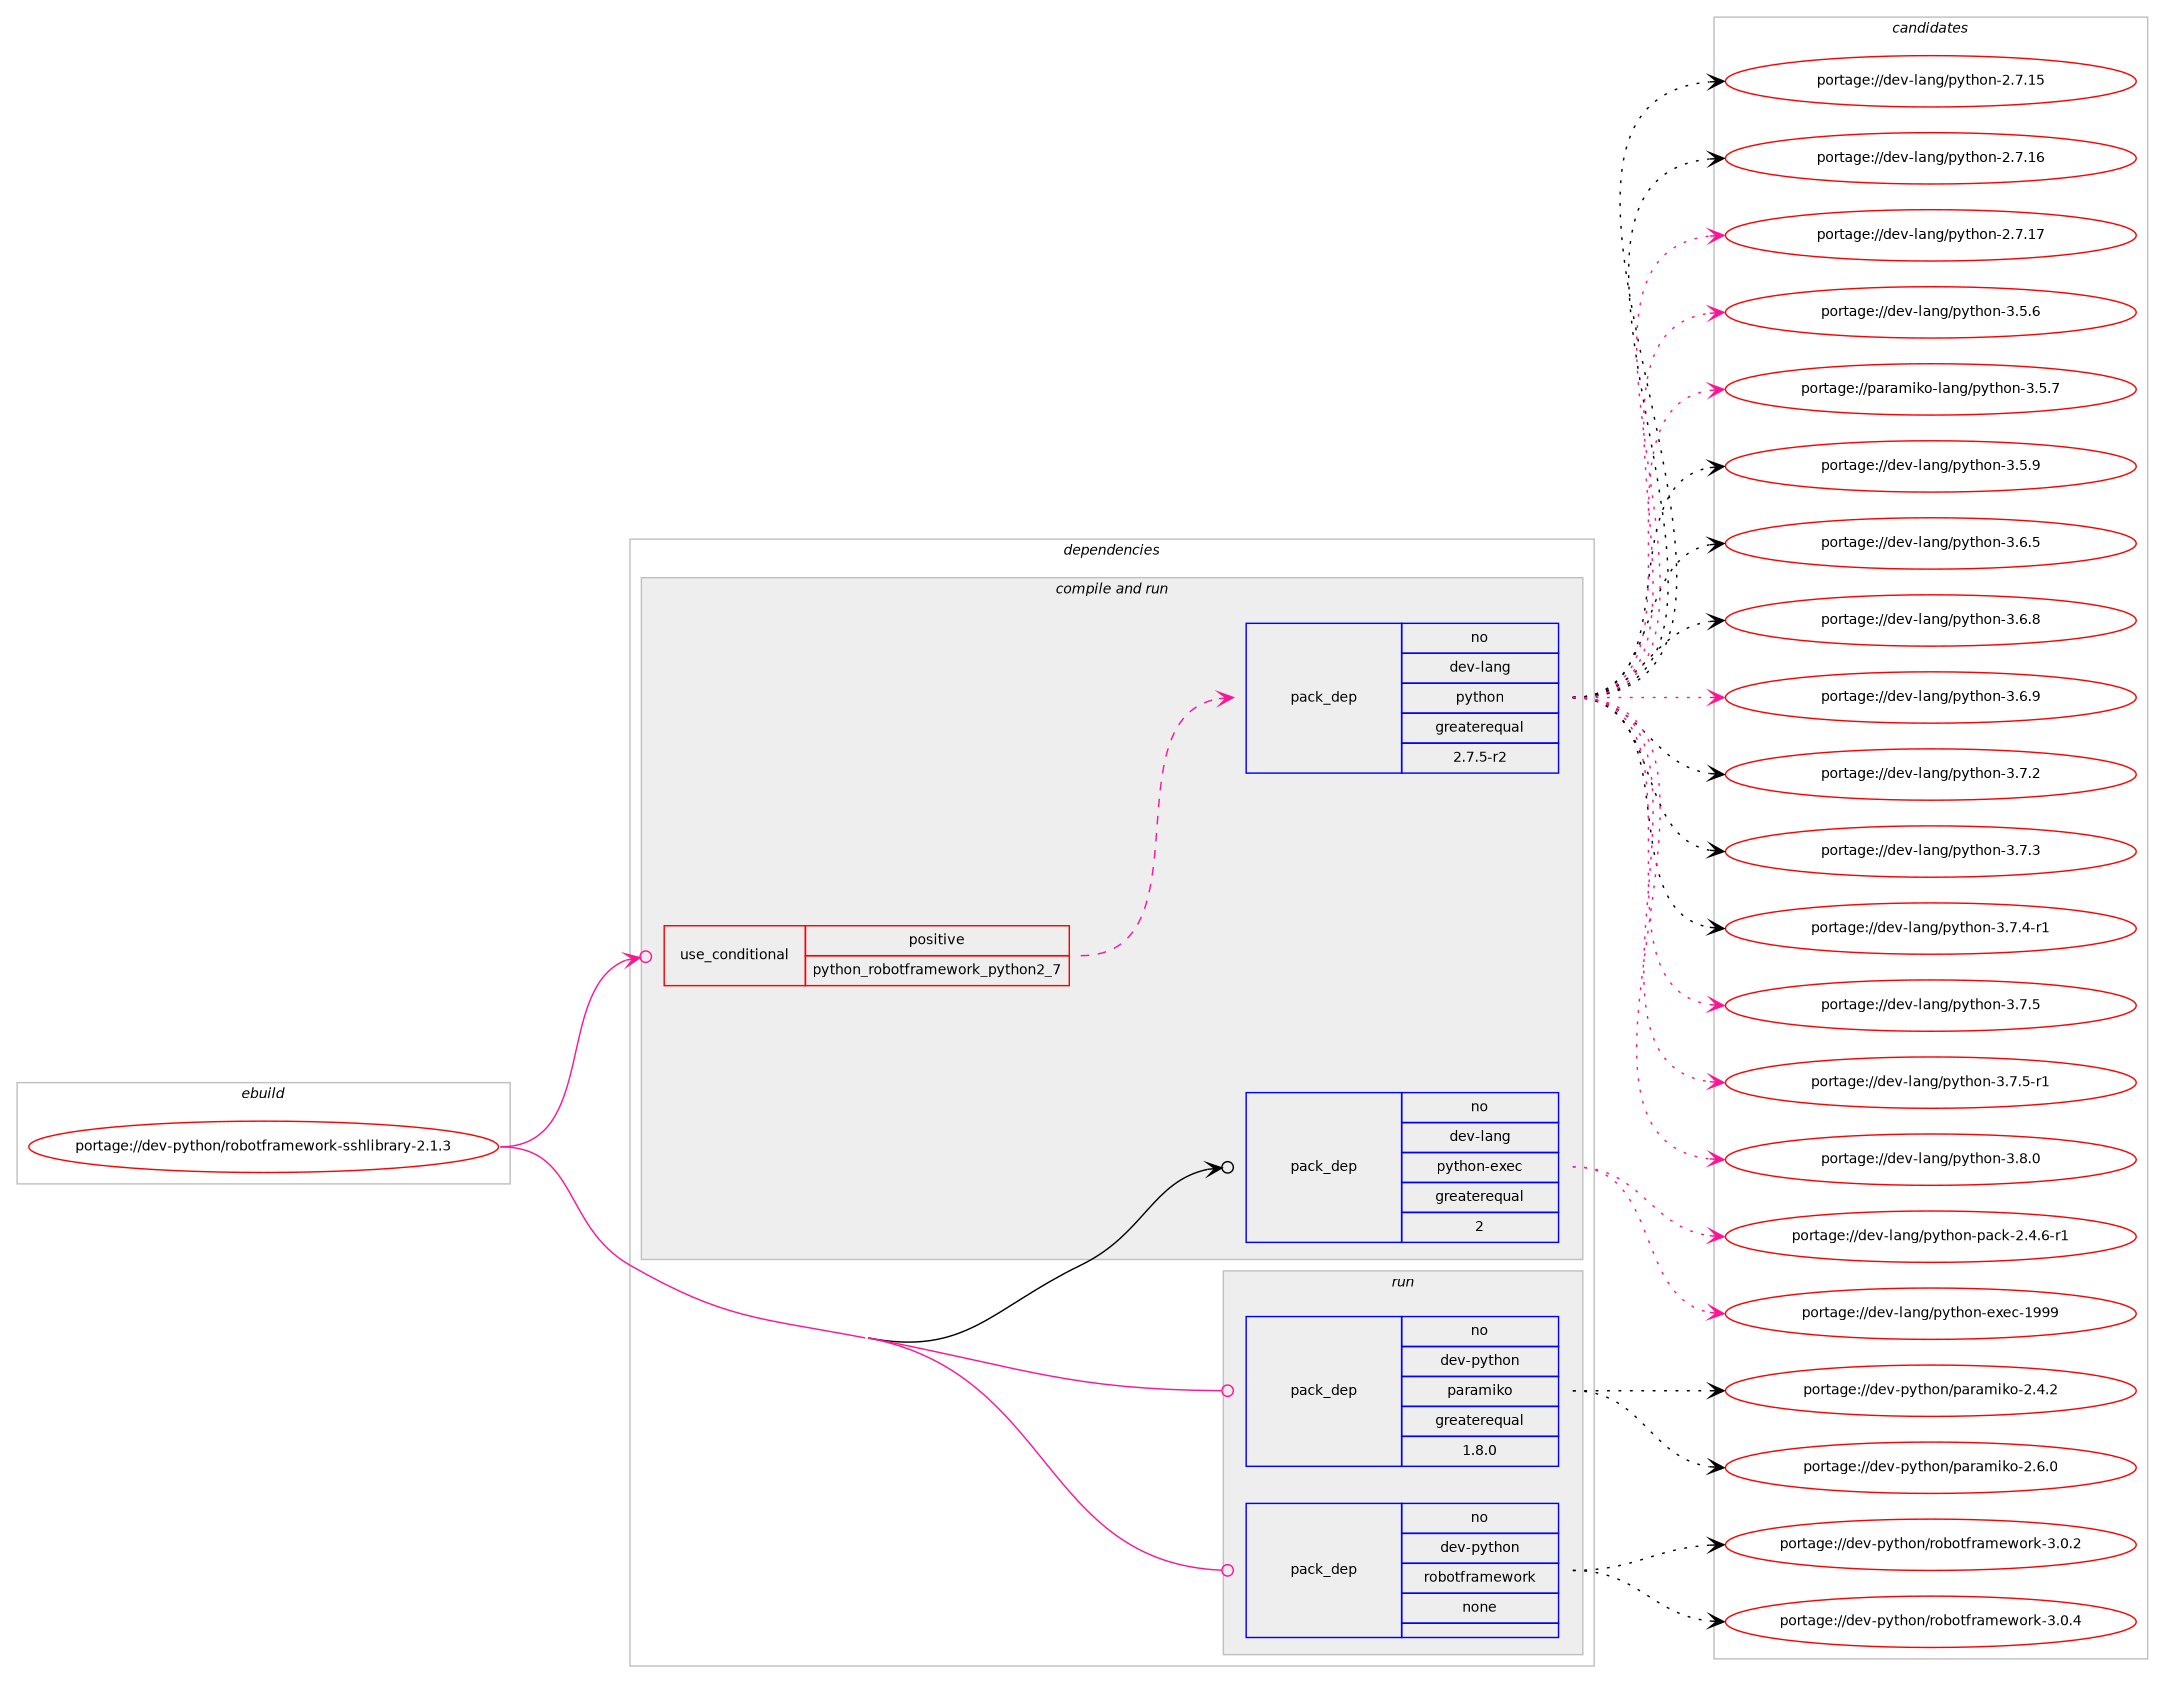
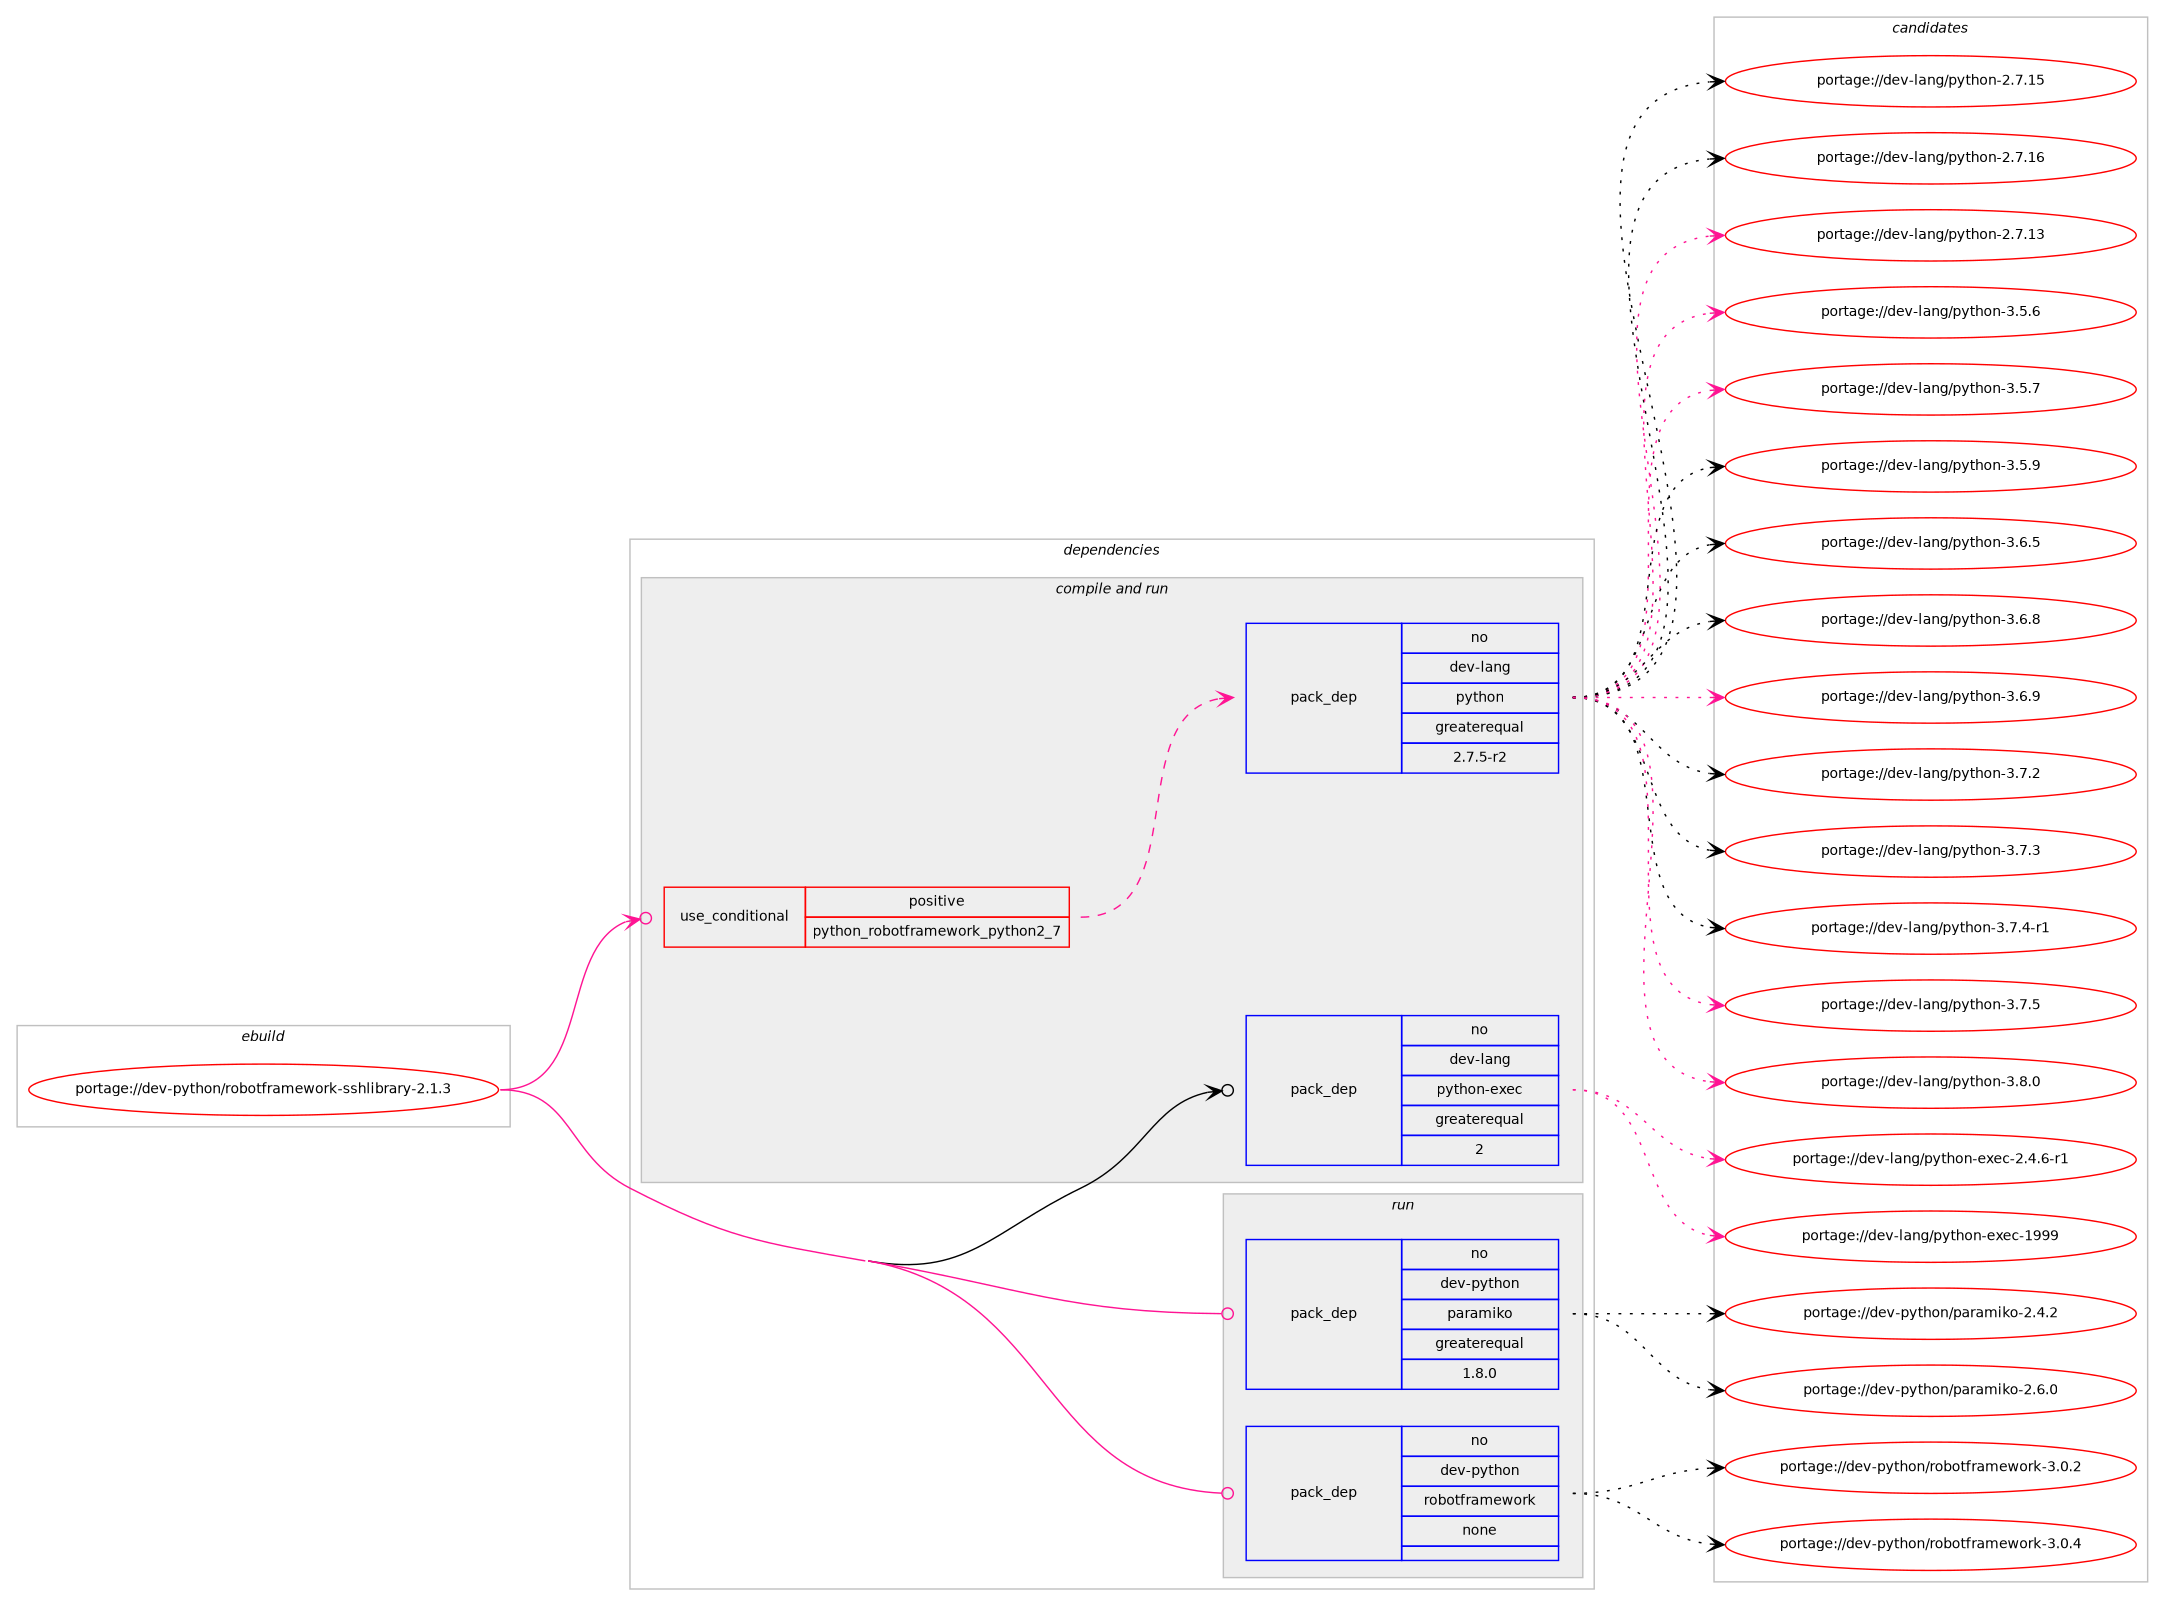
(1931, 235) -> (1931, 235)
(1931, 389) -> (1931, 389)
(1931, 1083) -> none
(1931, 1237) -> (1931, 1160)
